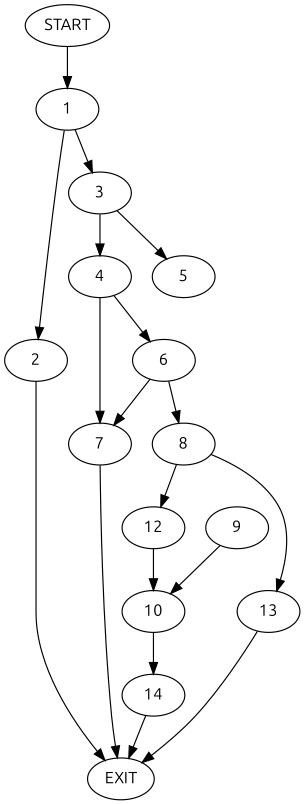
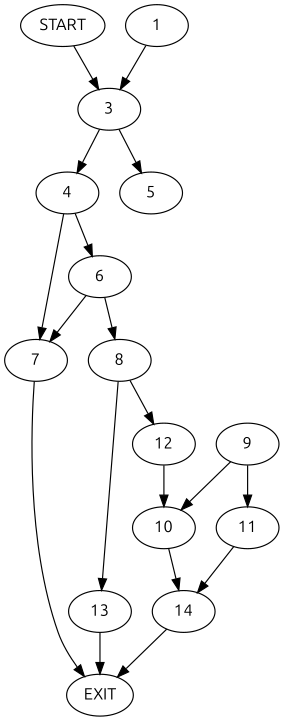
(67, 62) -> (83, 63)
(36, 360) -> none
none -> (248, 528)
